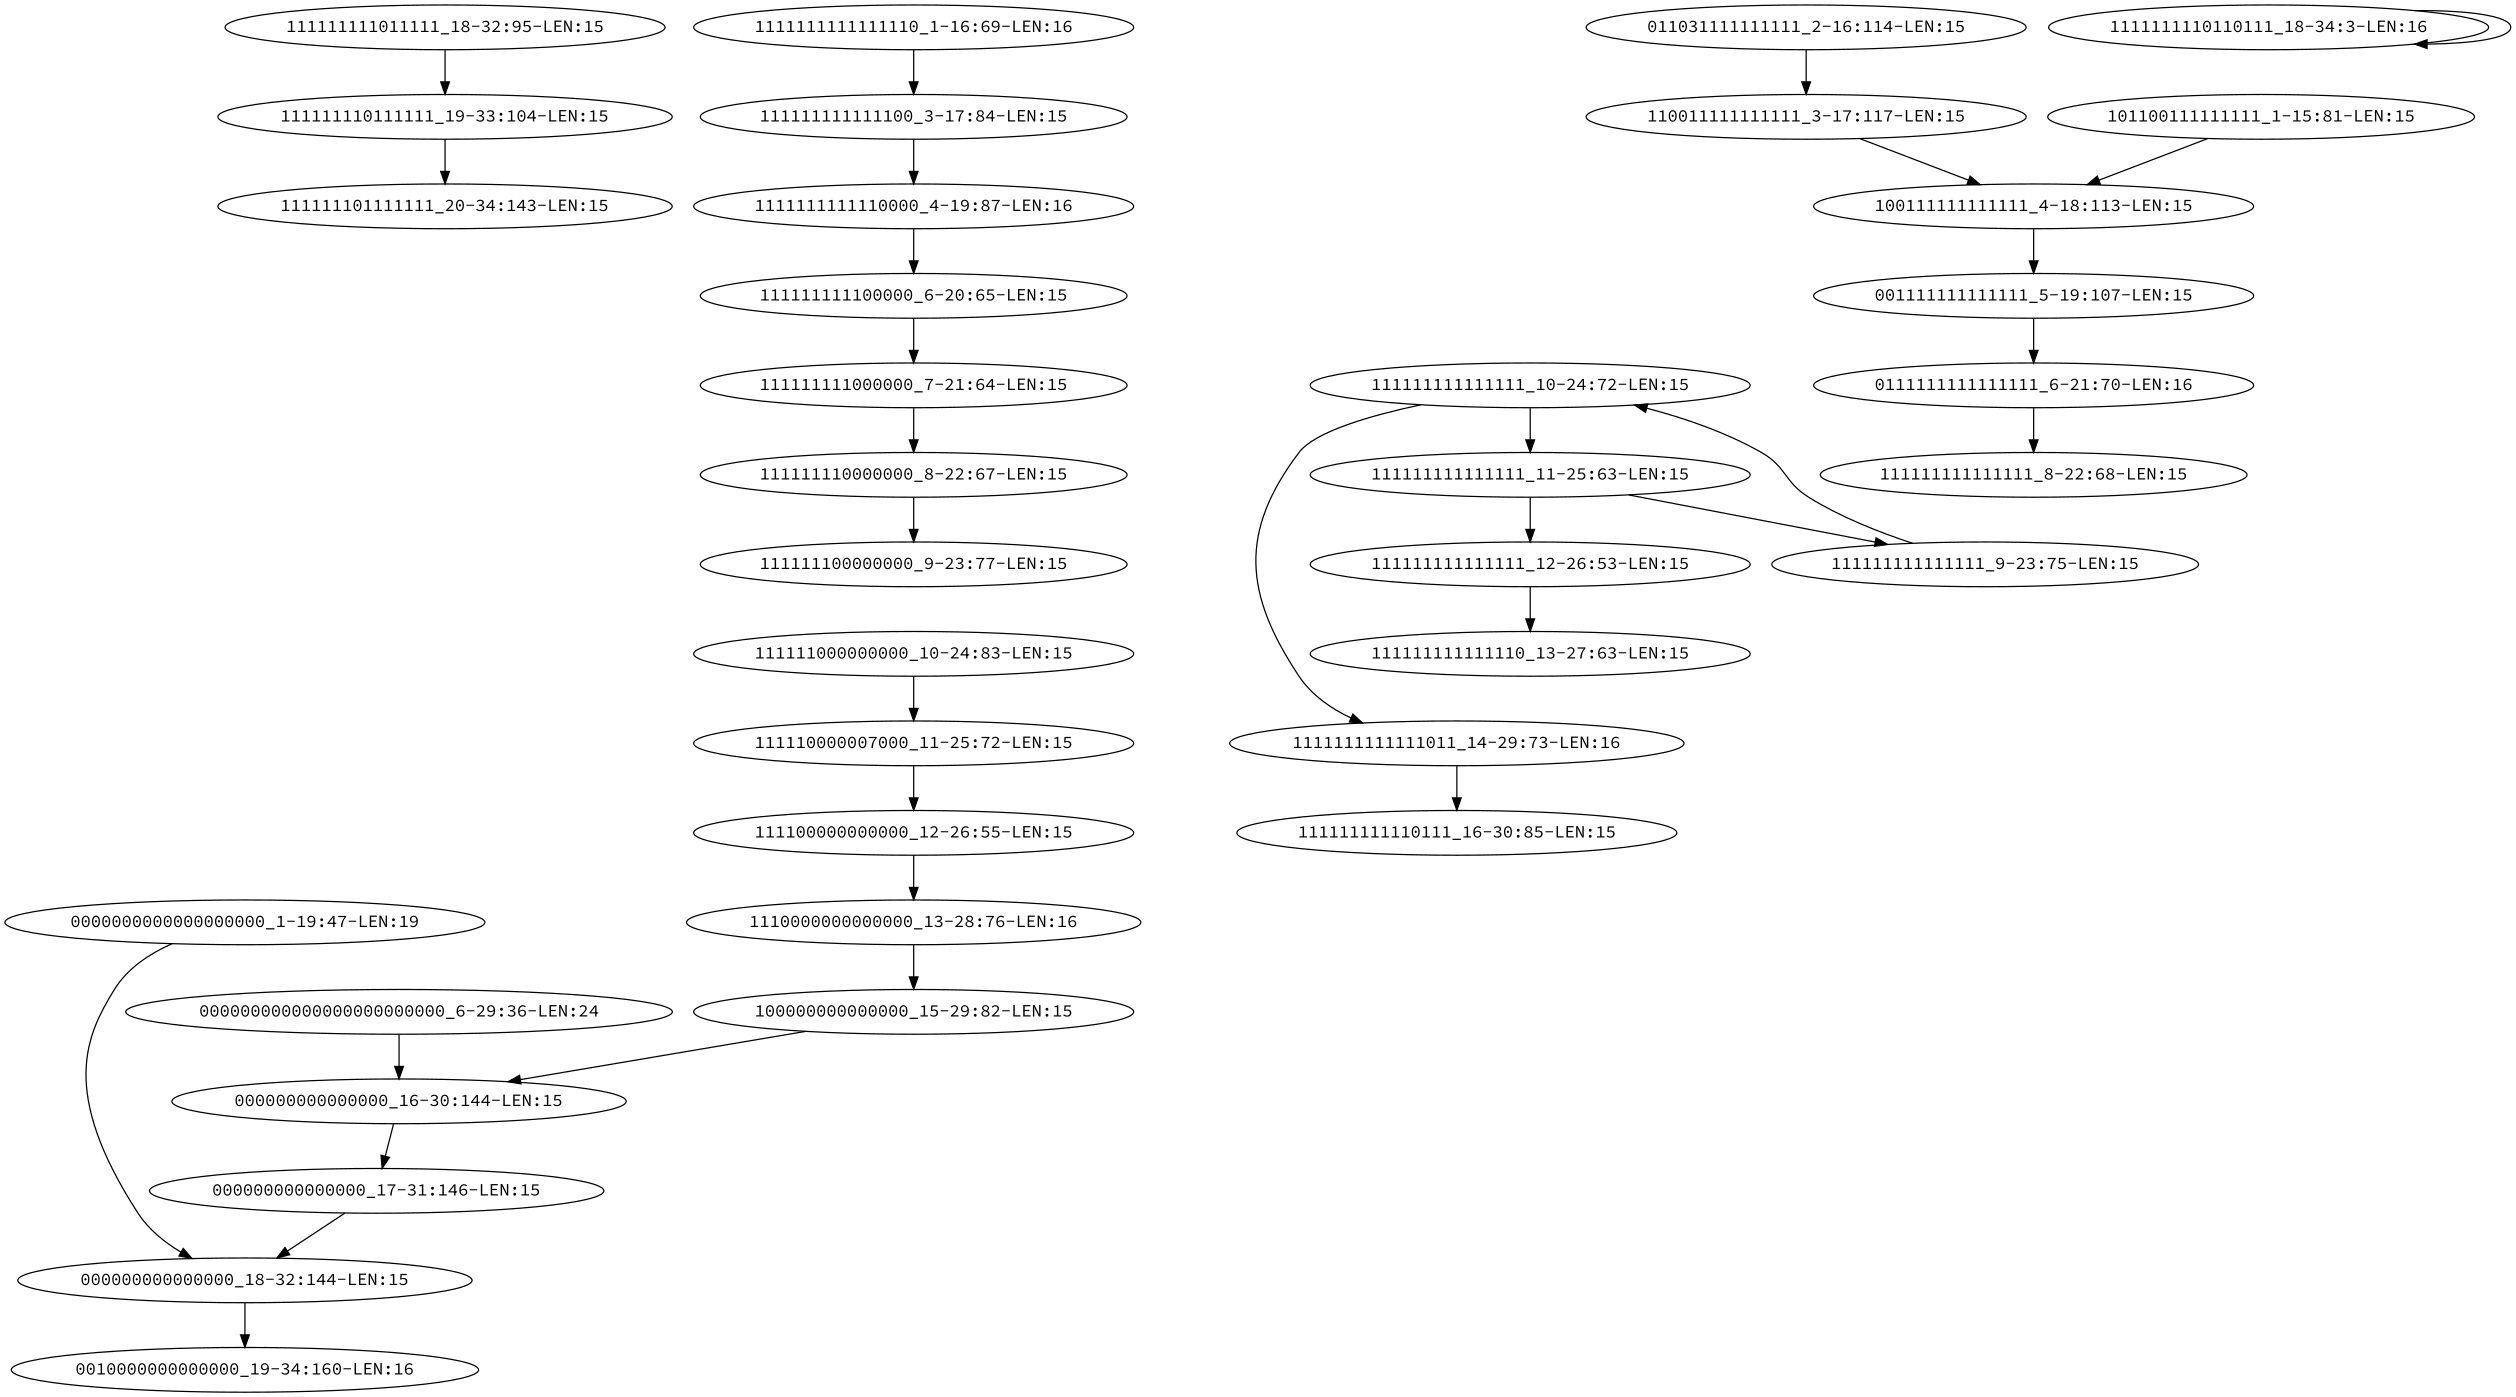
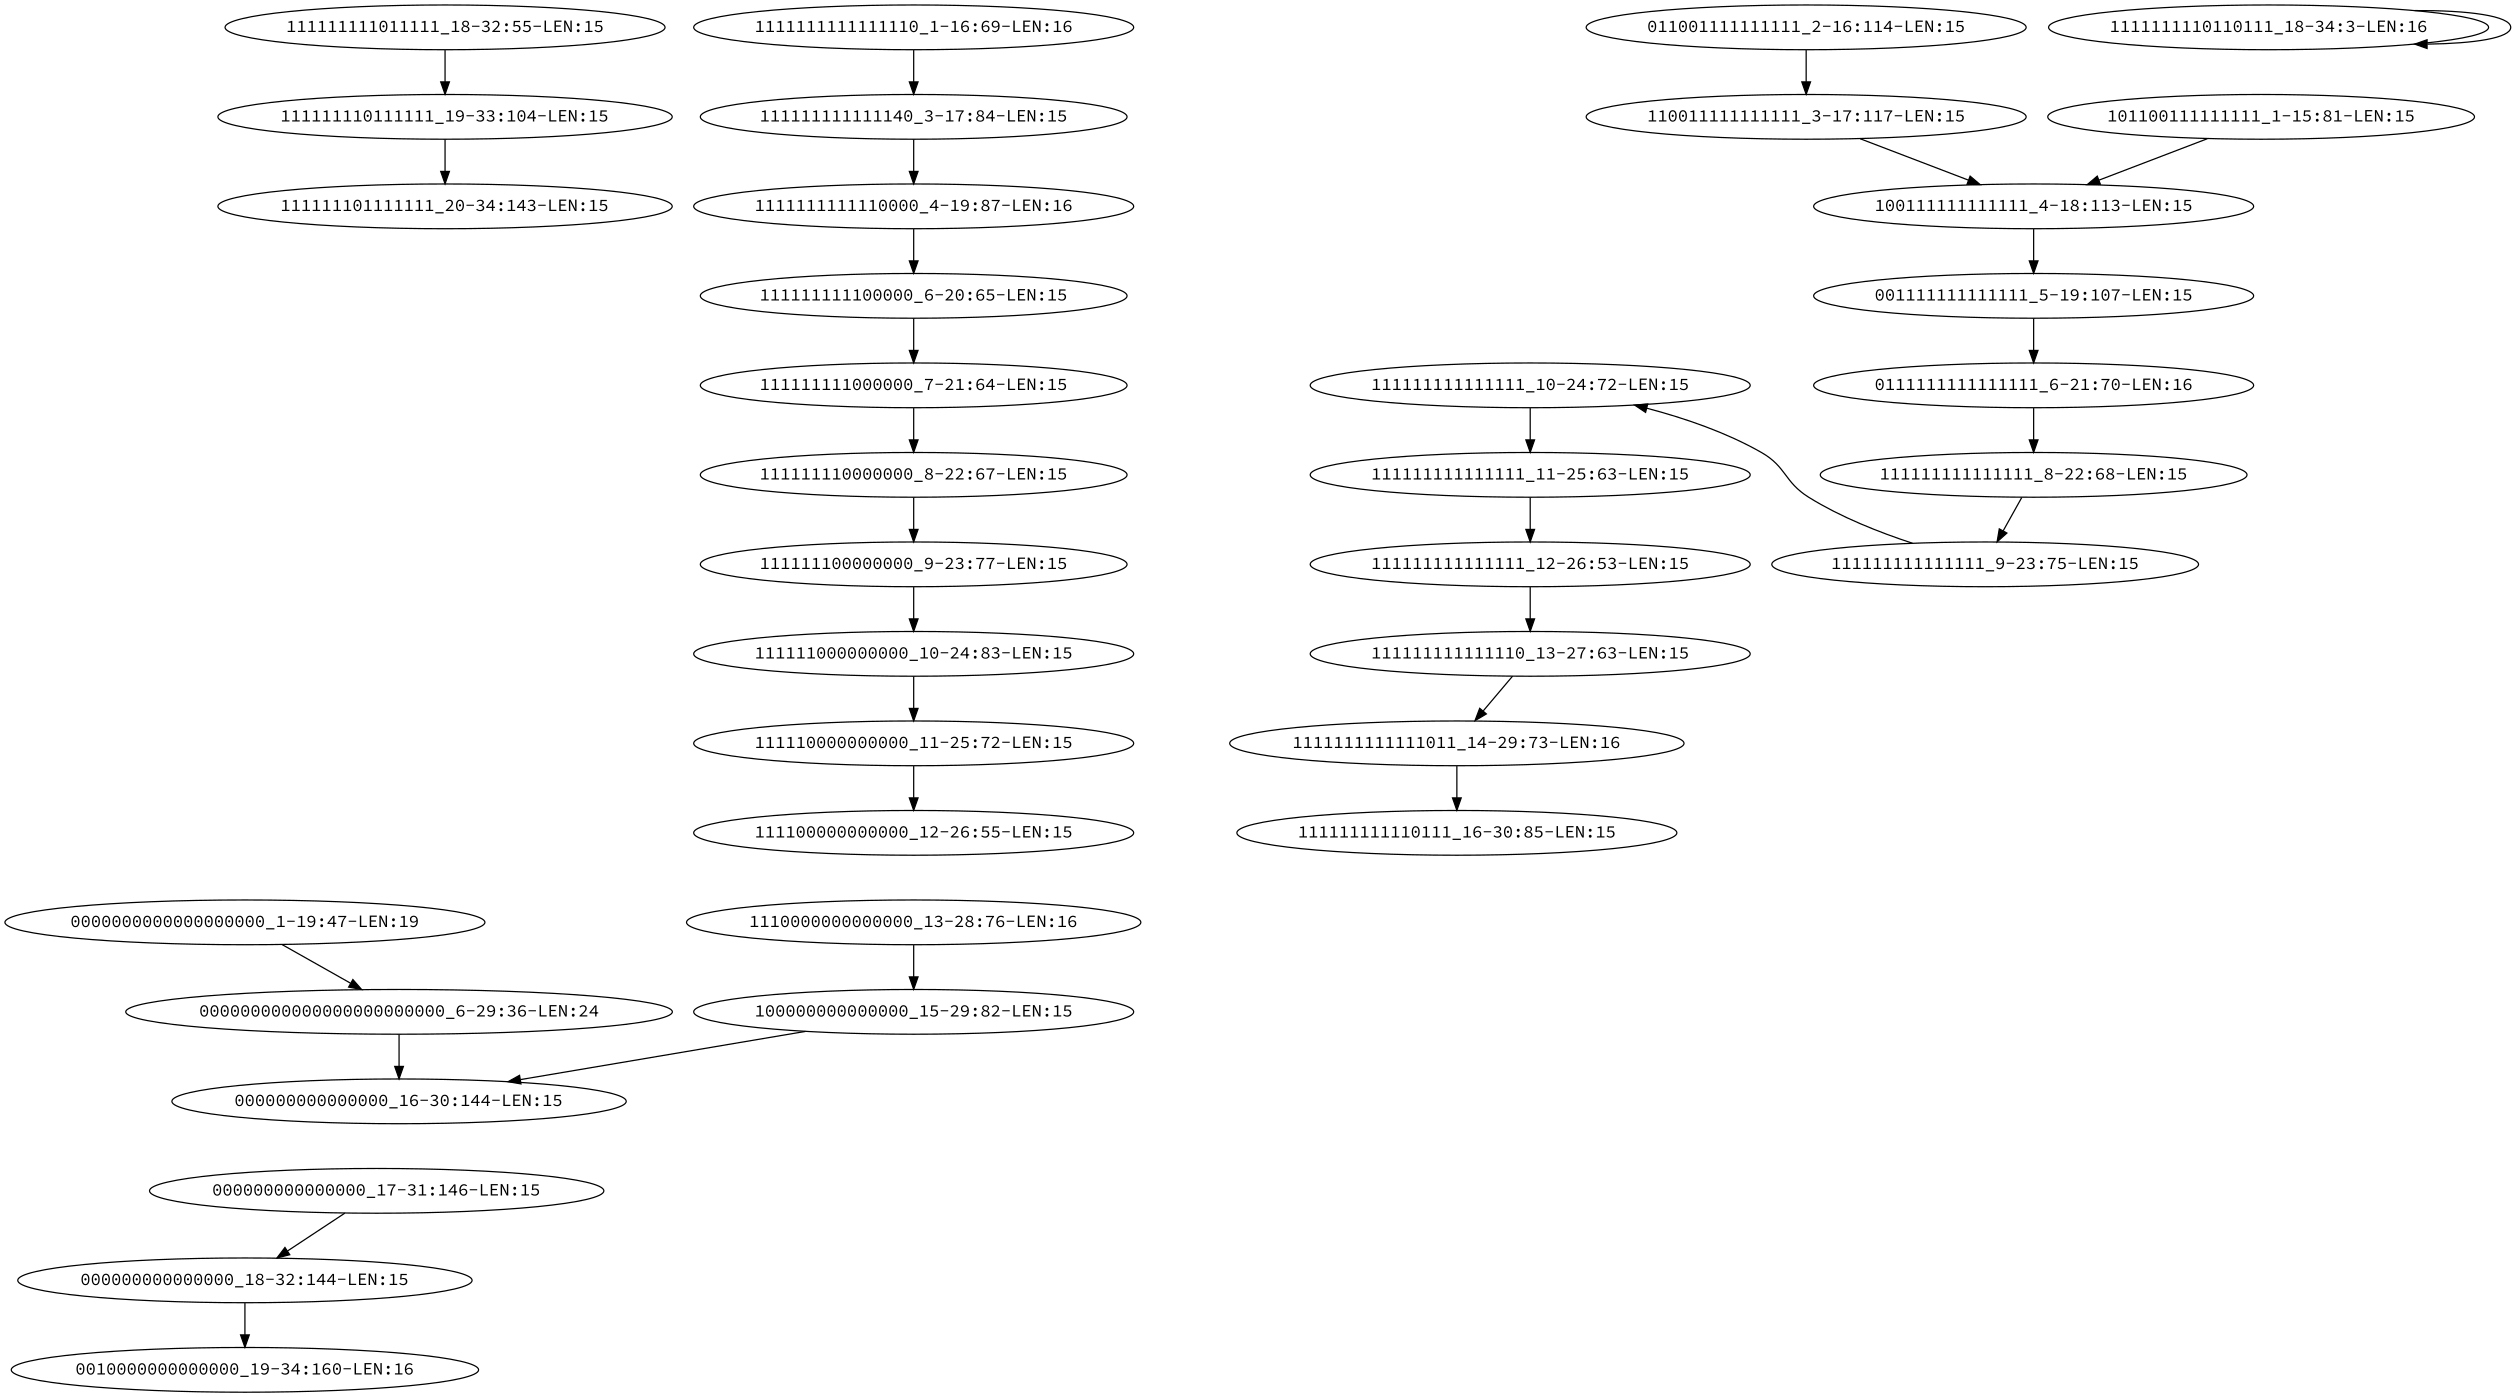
(445, 27) -> (445, 27)
(1806, 27) -> (1806, 27)
(914, 117) -> (914, 117)
(1752, 519) -> (2012, 514)
(1259, 532) -> (1498, 694)
none -> (914, 603)
(914, 743) -> (914, 743)
(914, 872) -> none
(88, 1096) -> (316, 964)
(389, 1140) -> none
